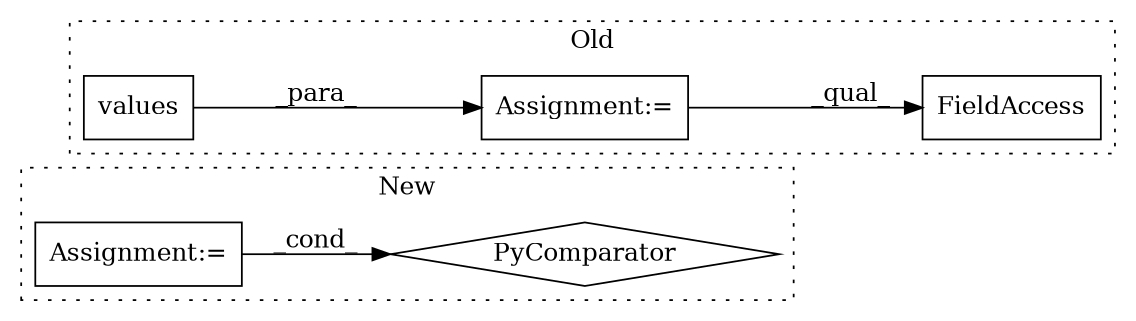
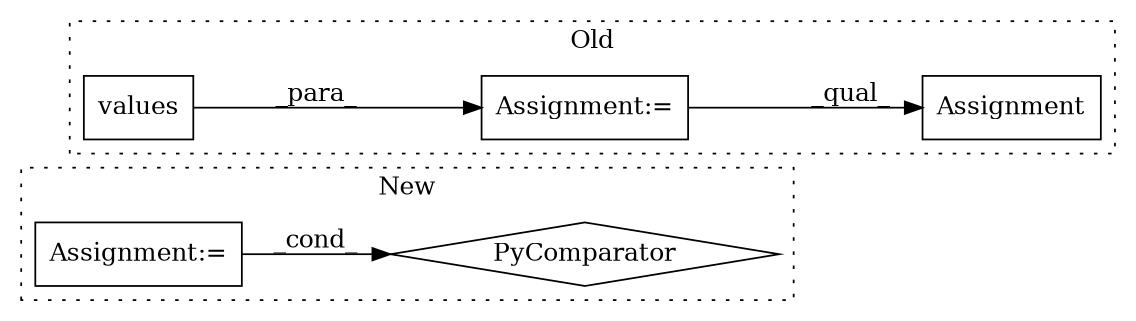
(1012, 108) -> (1012, 108)
